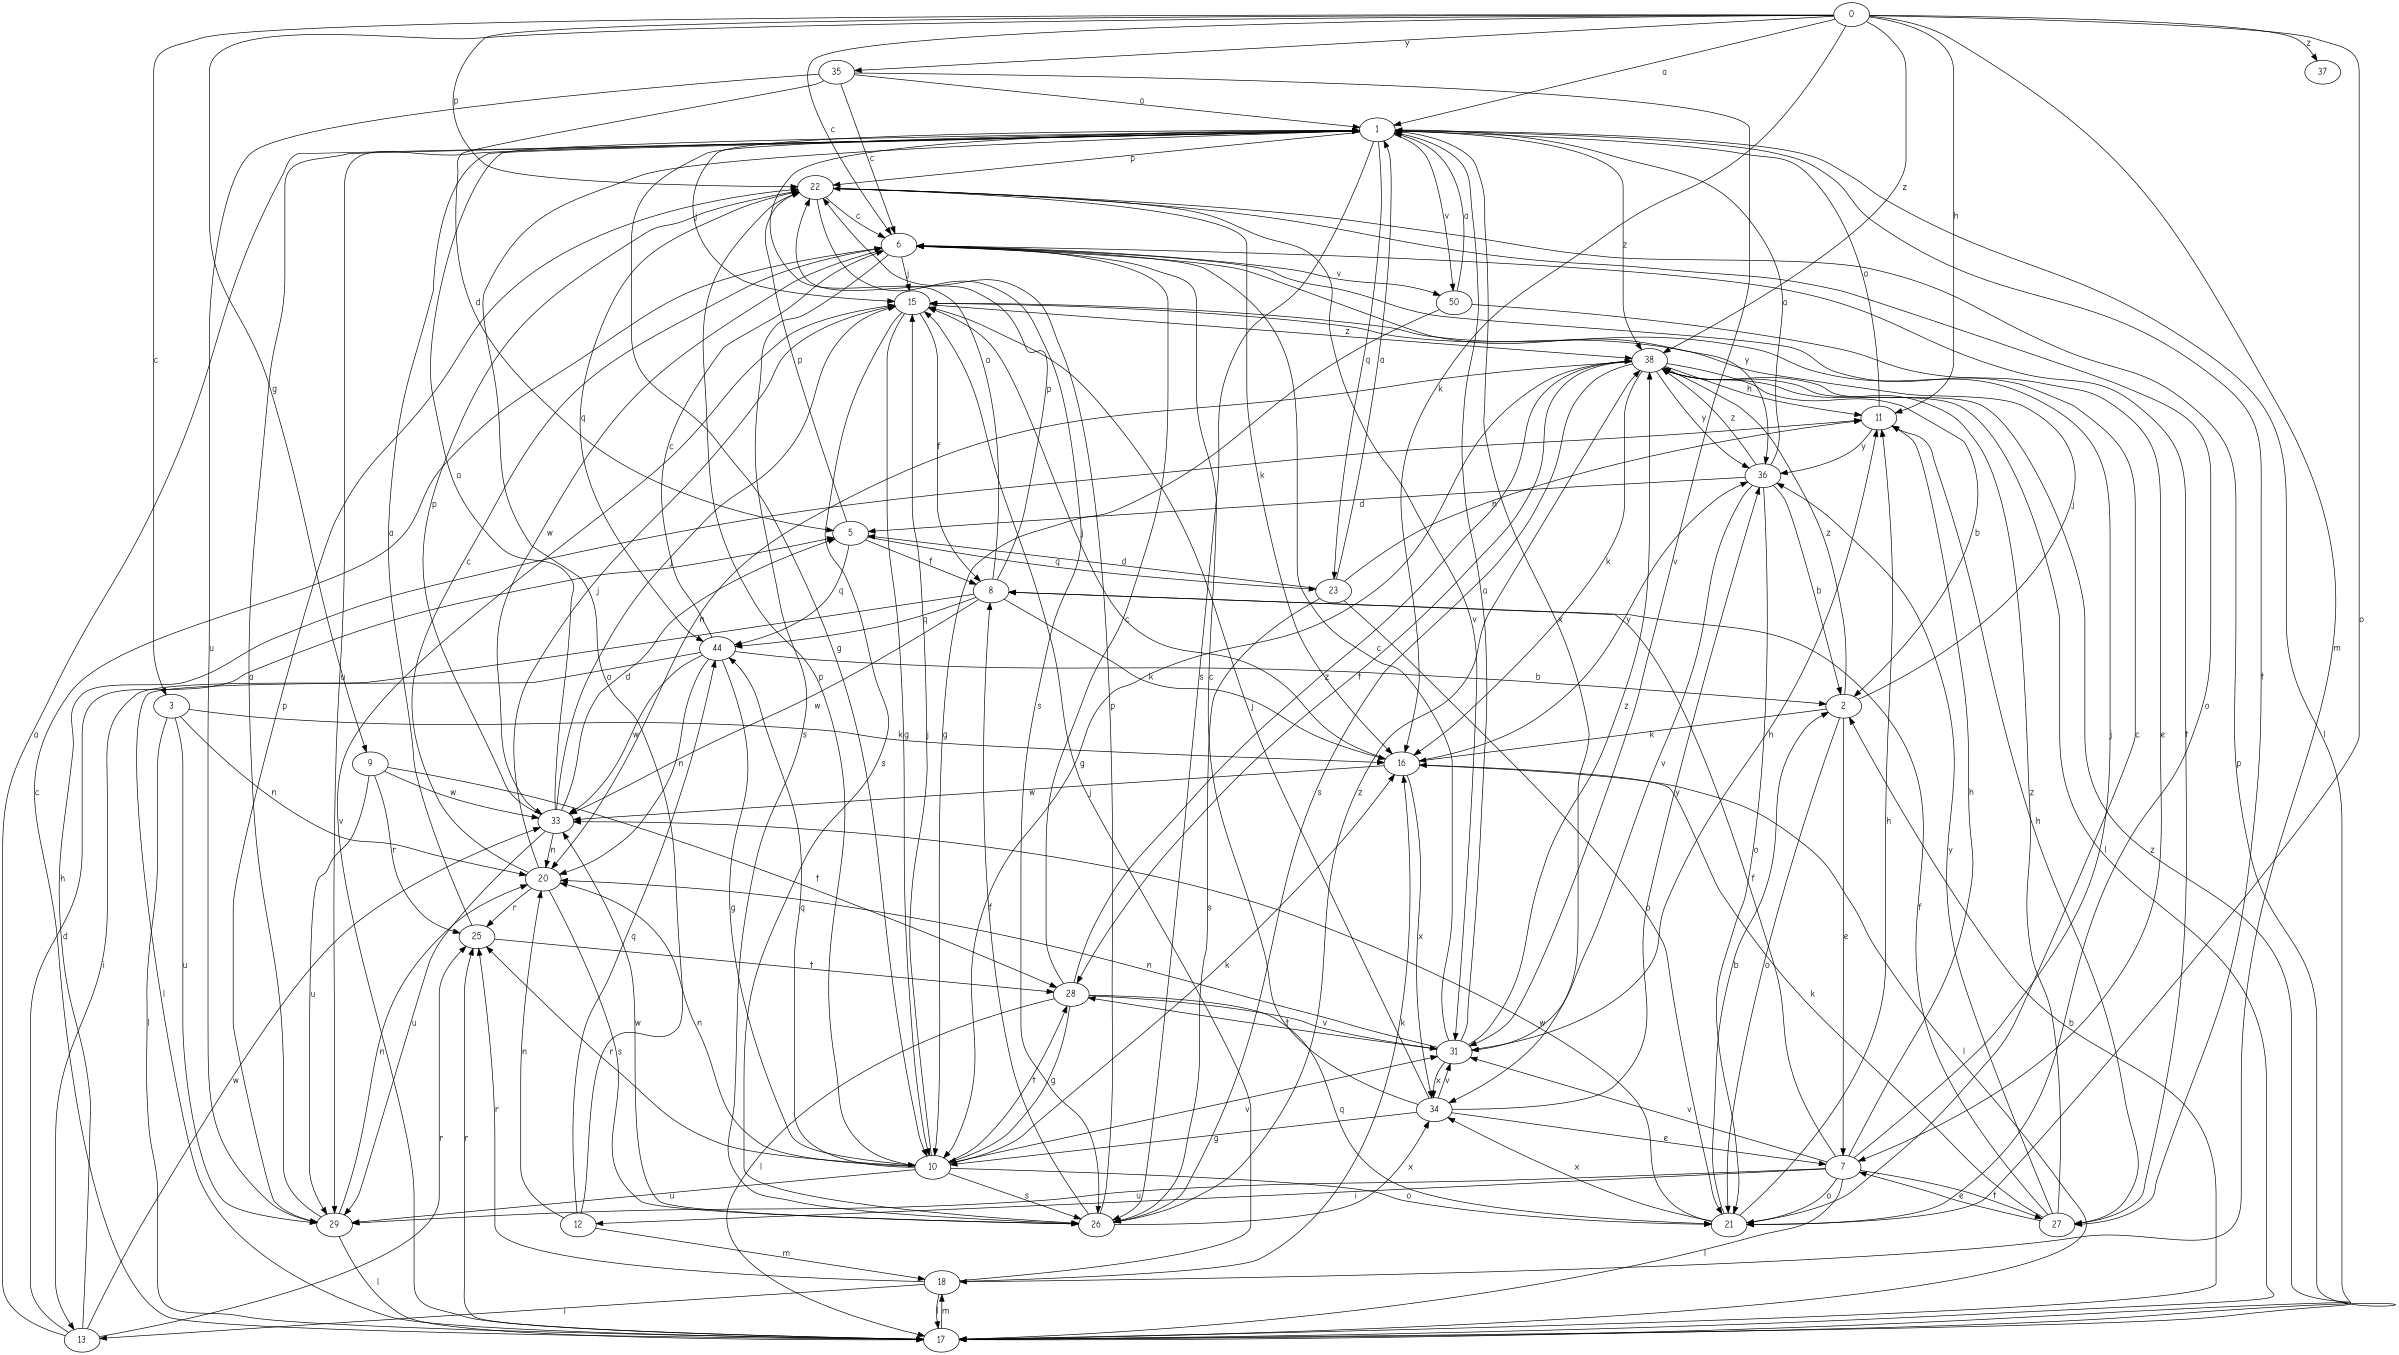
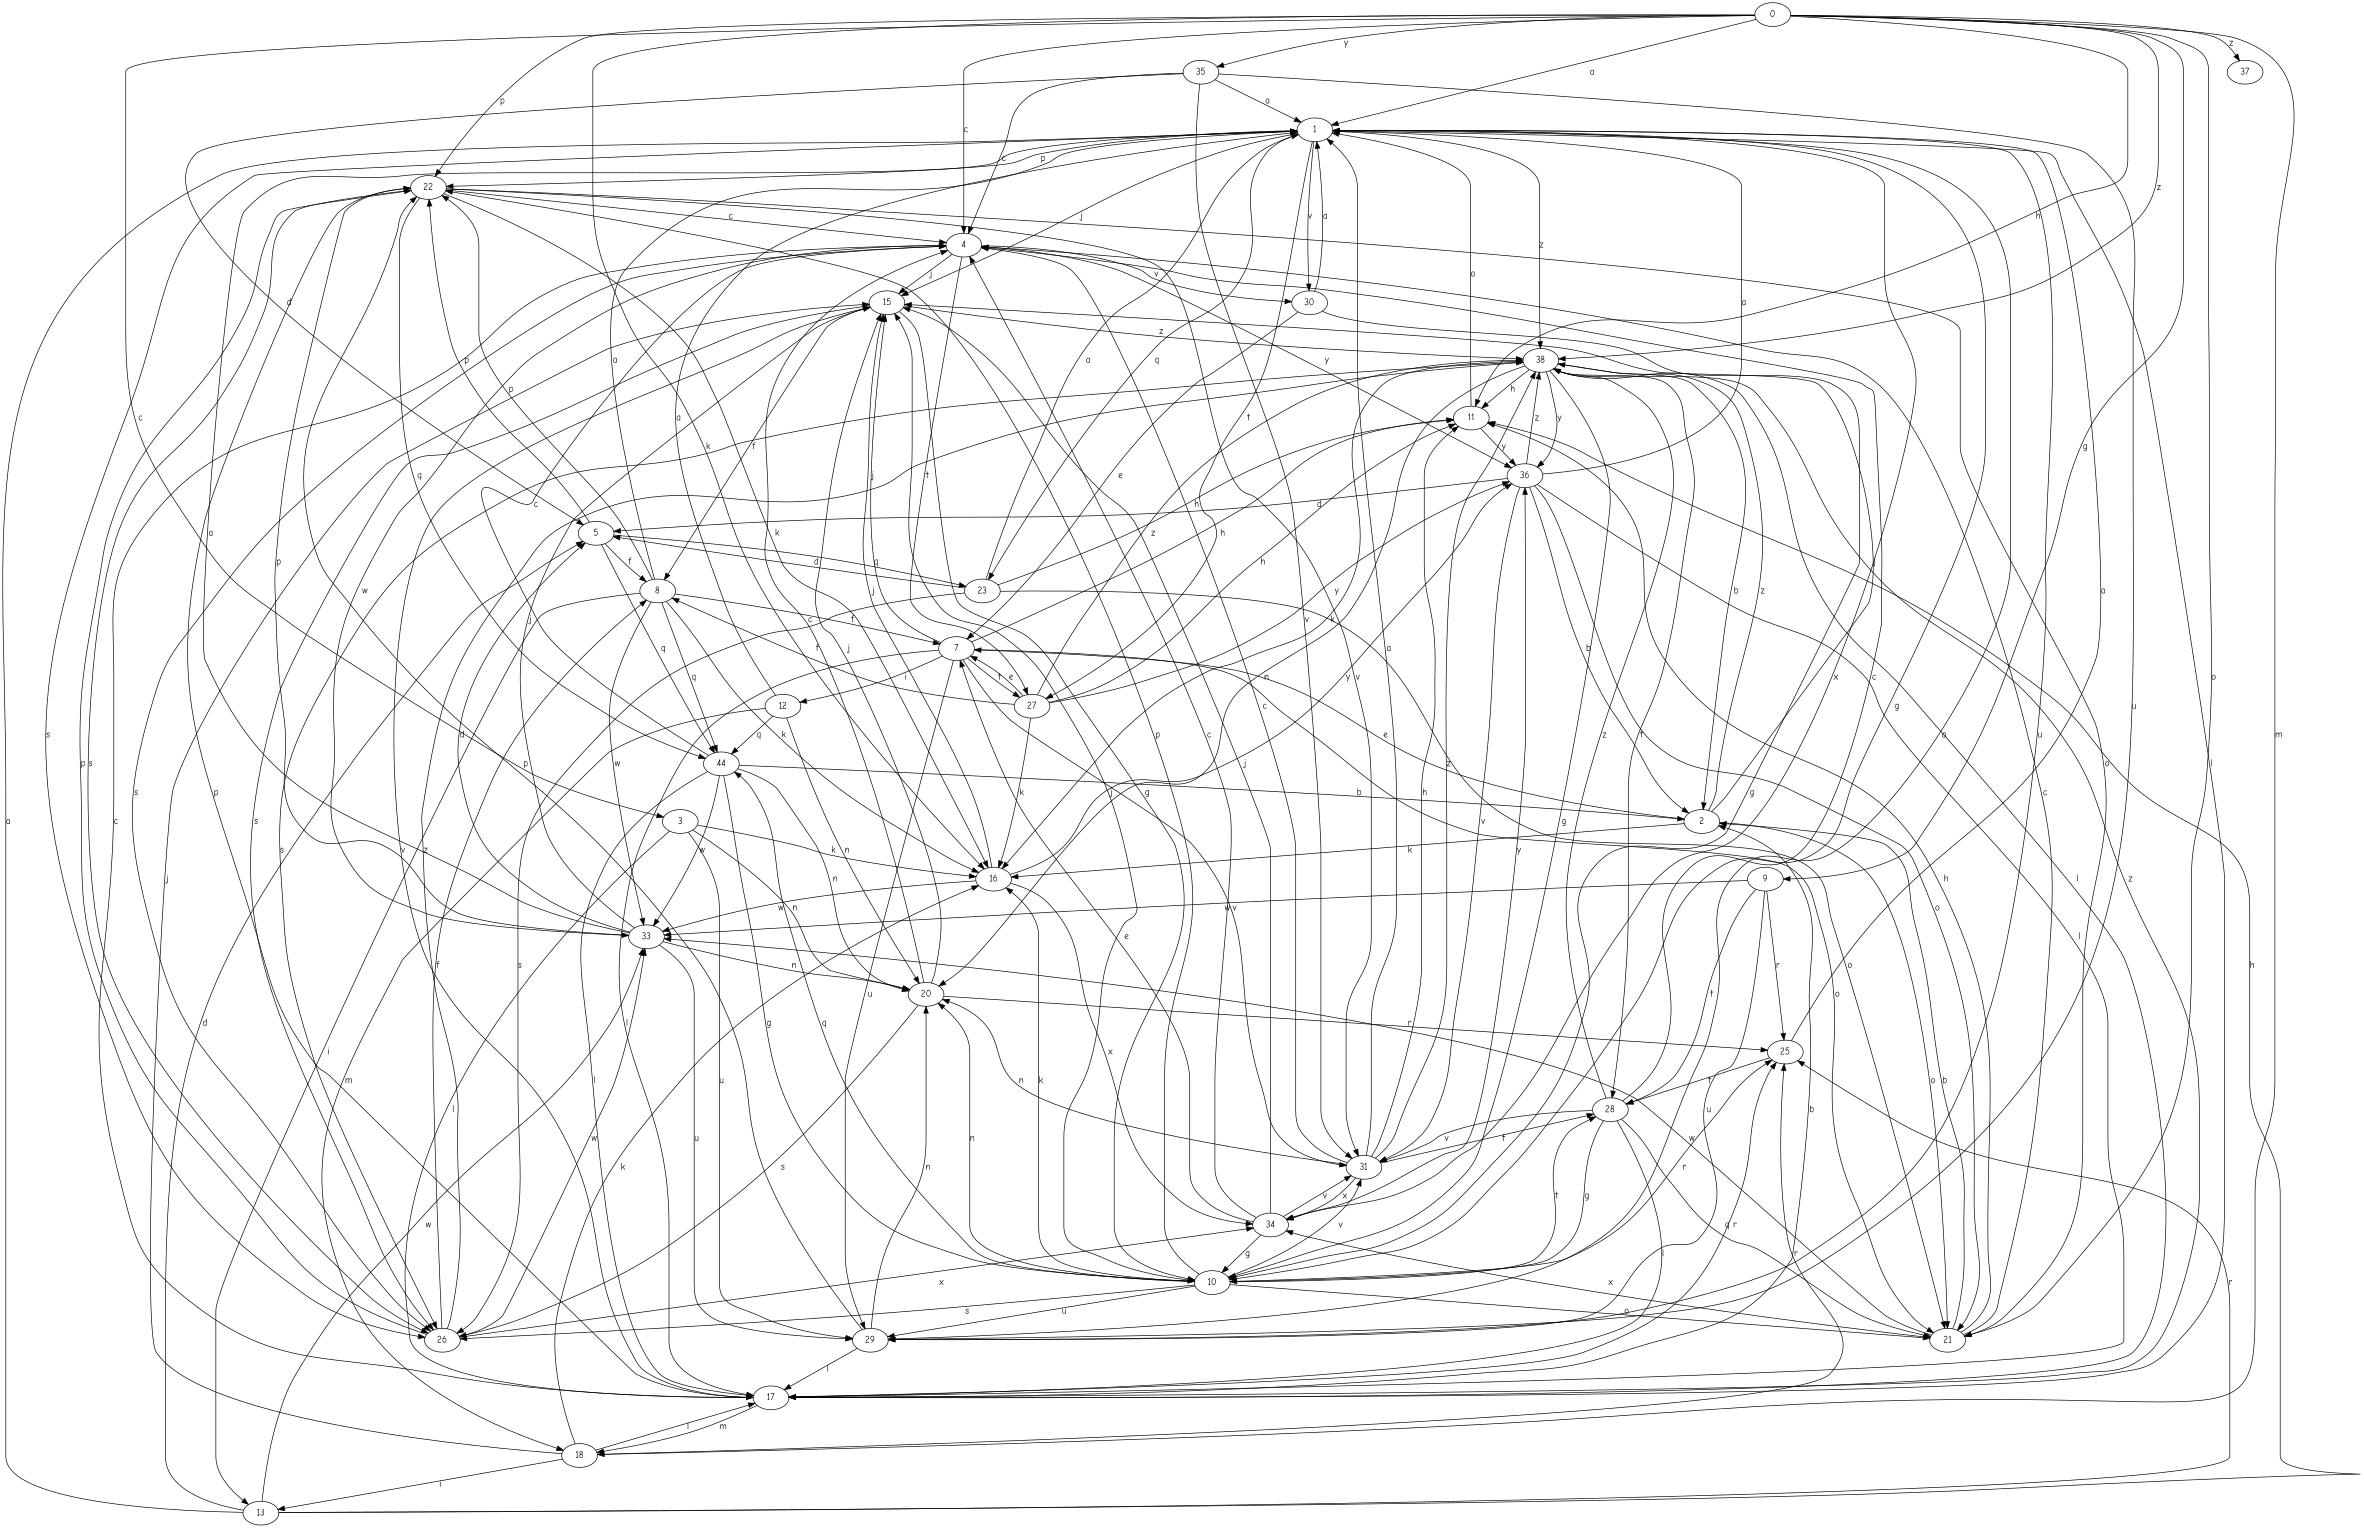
(899, 245) -> (964, 245)
(1454, 303) -> (1310, 303)
(1634, 633) -> (811, 616)
(1970, 1275) -> (2025, 1357)
